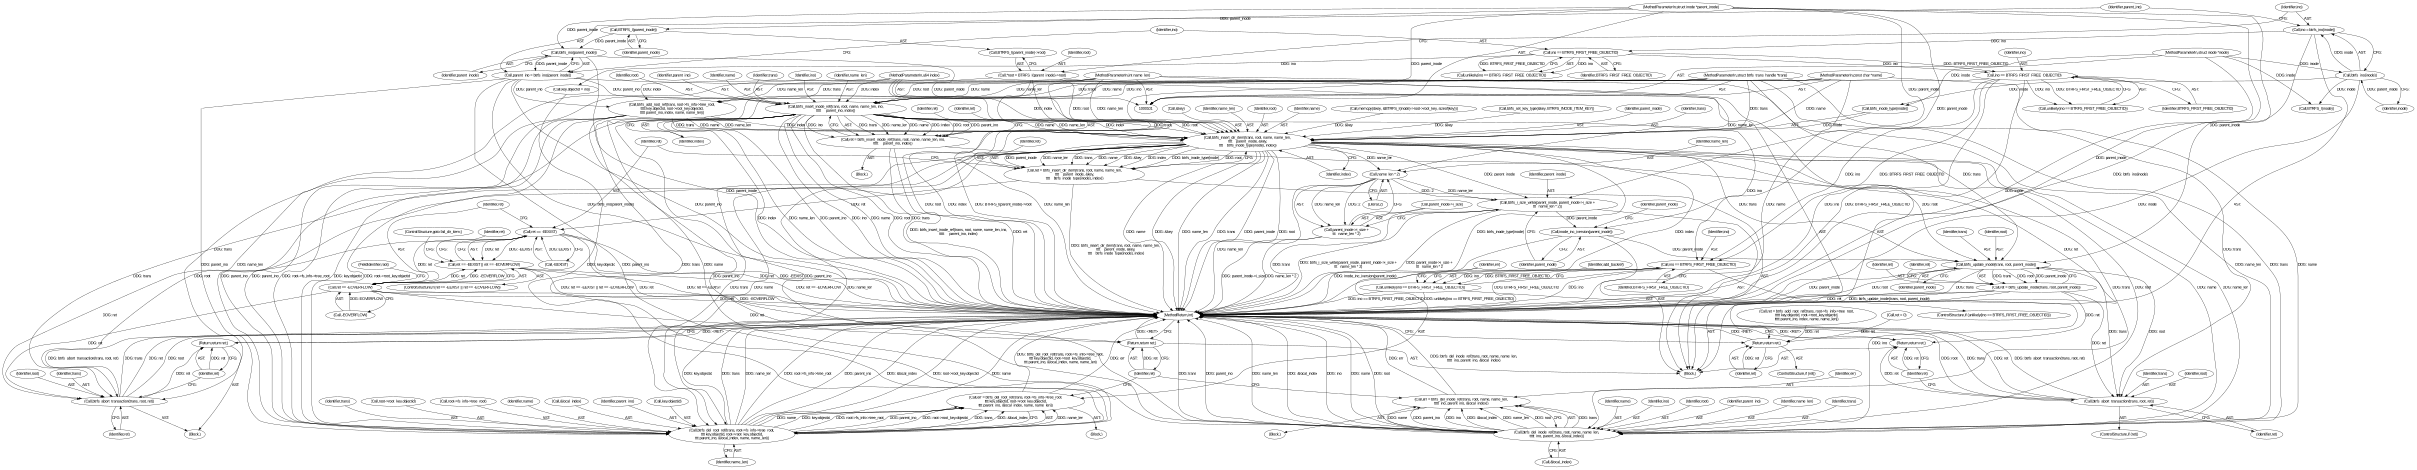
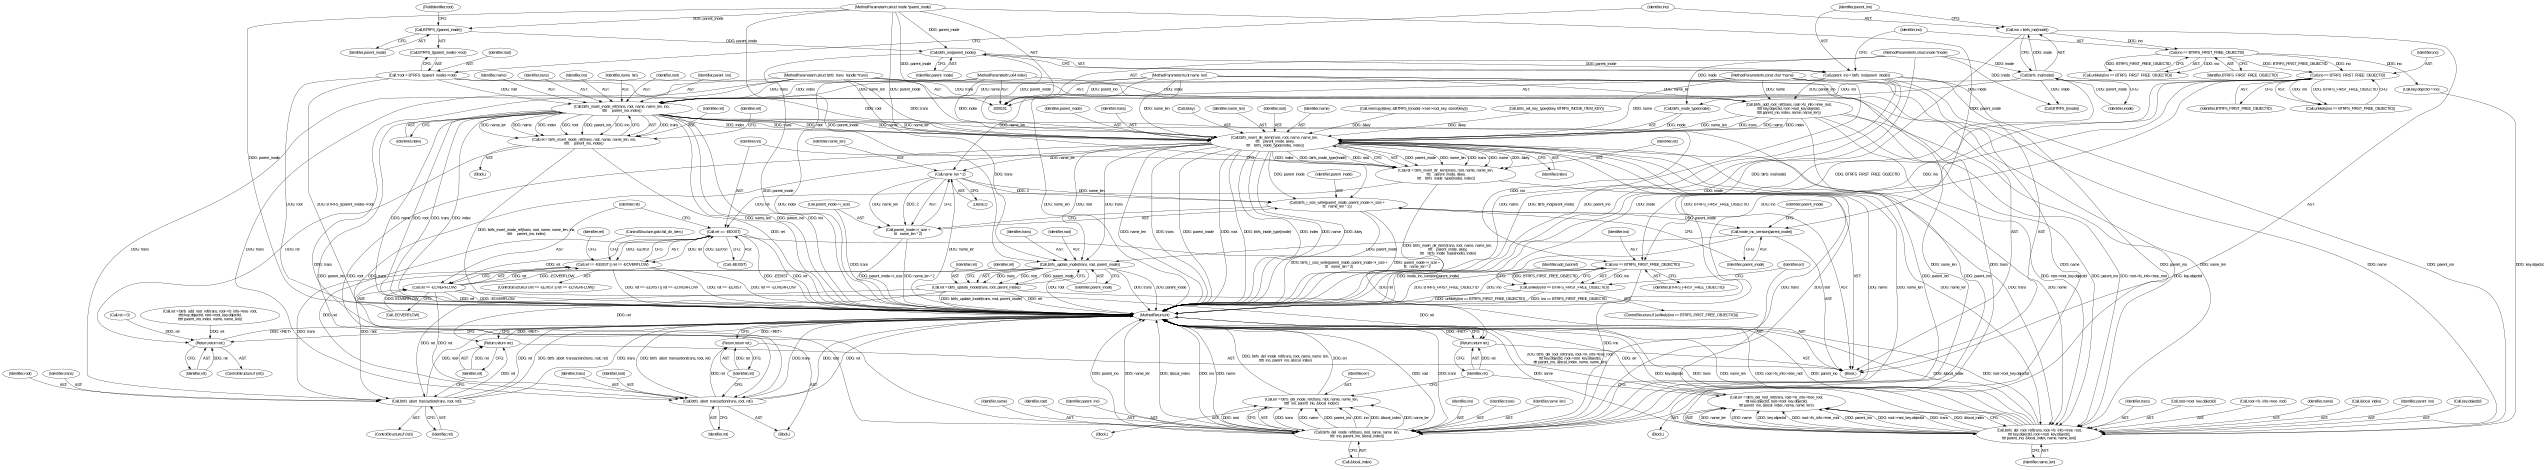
(411, 279) -> (438, 17)
